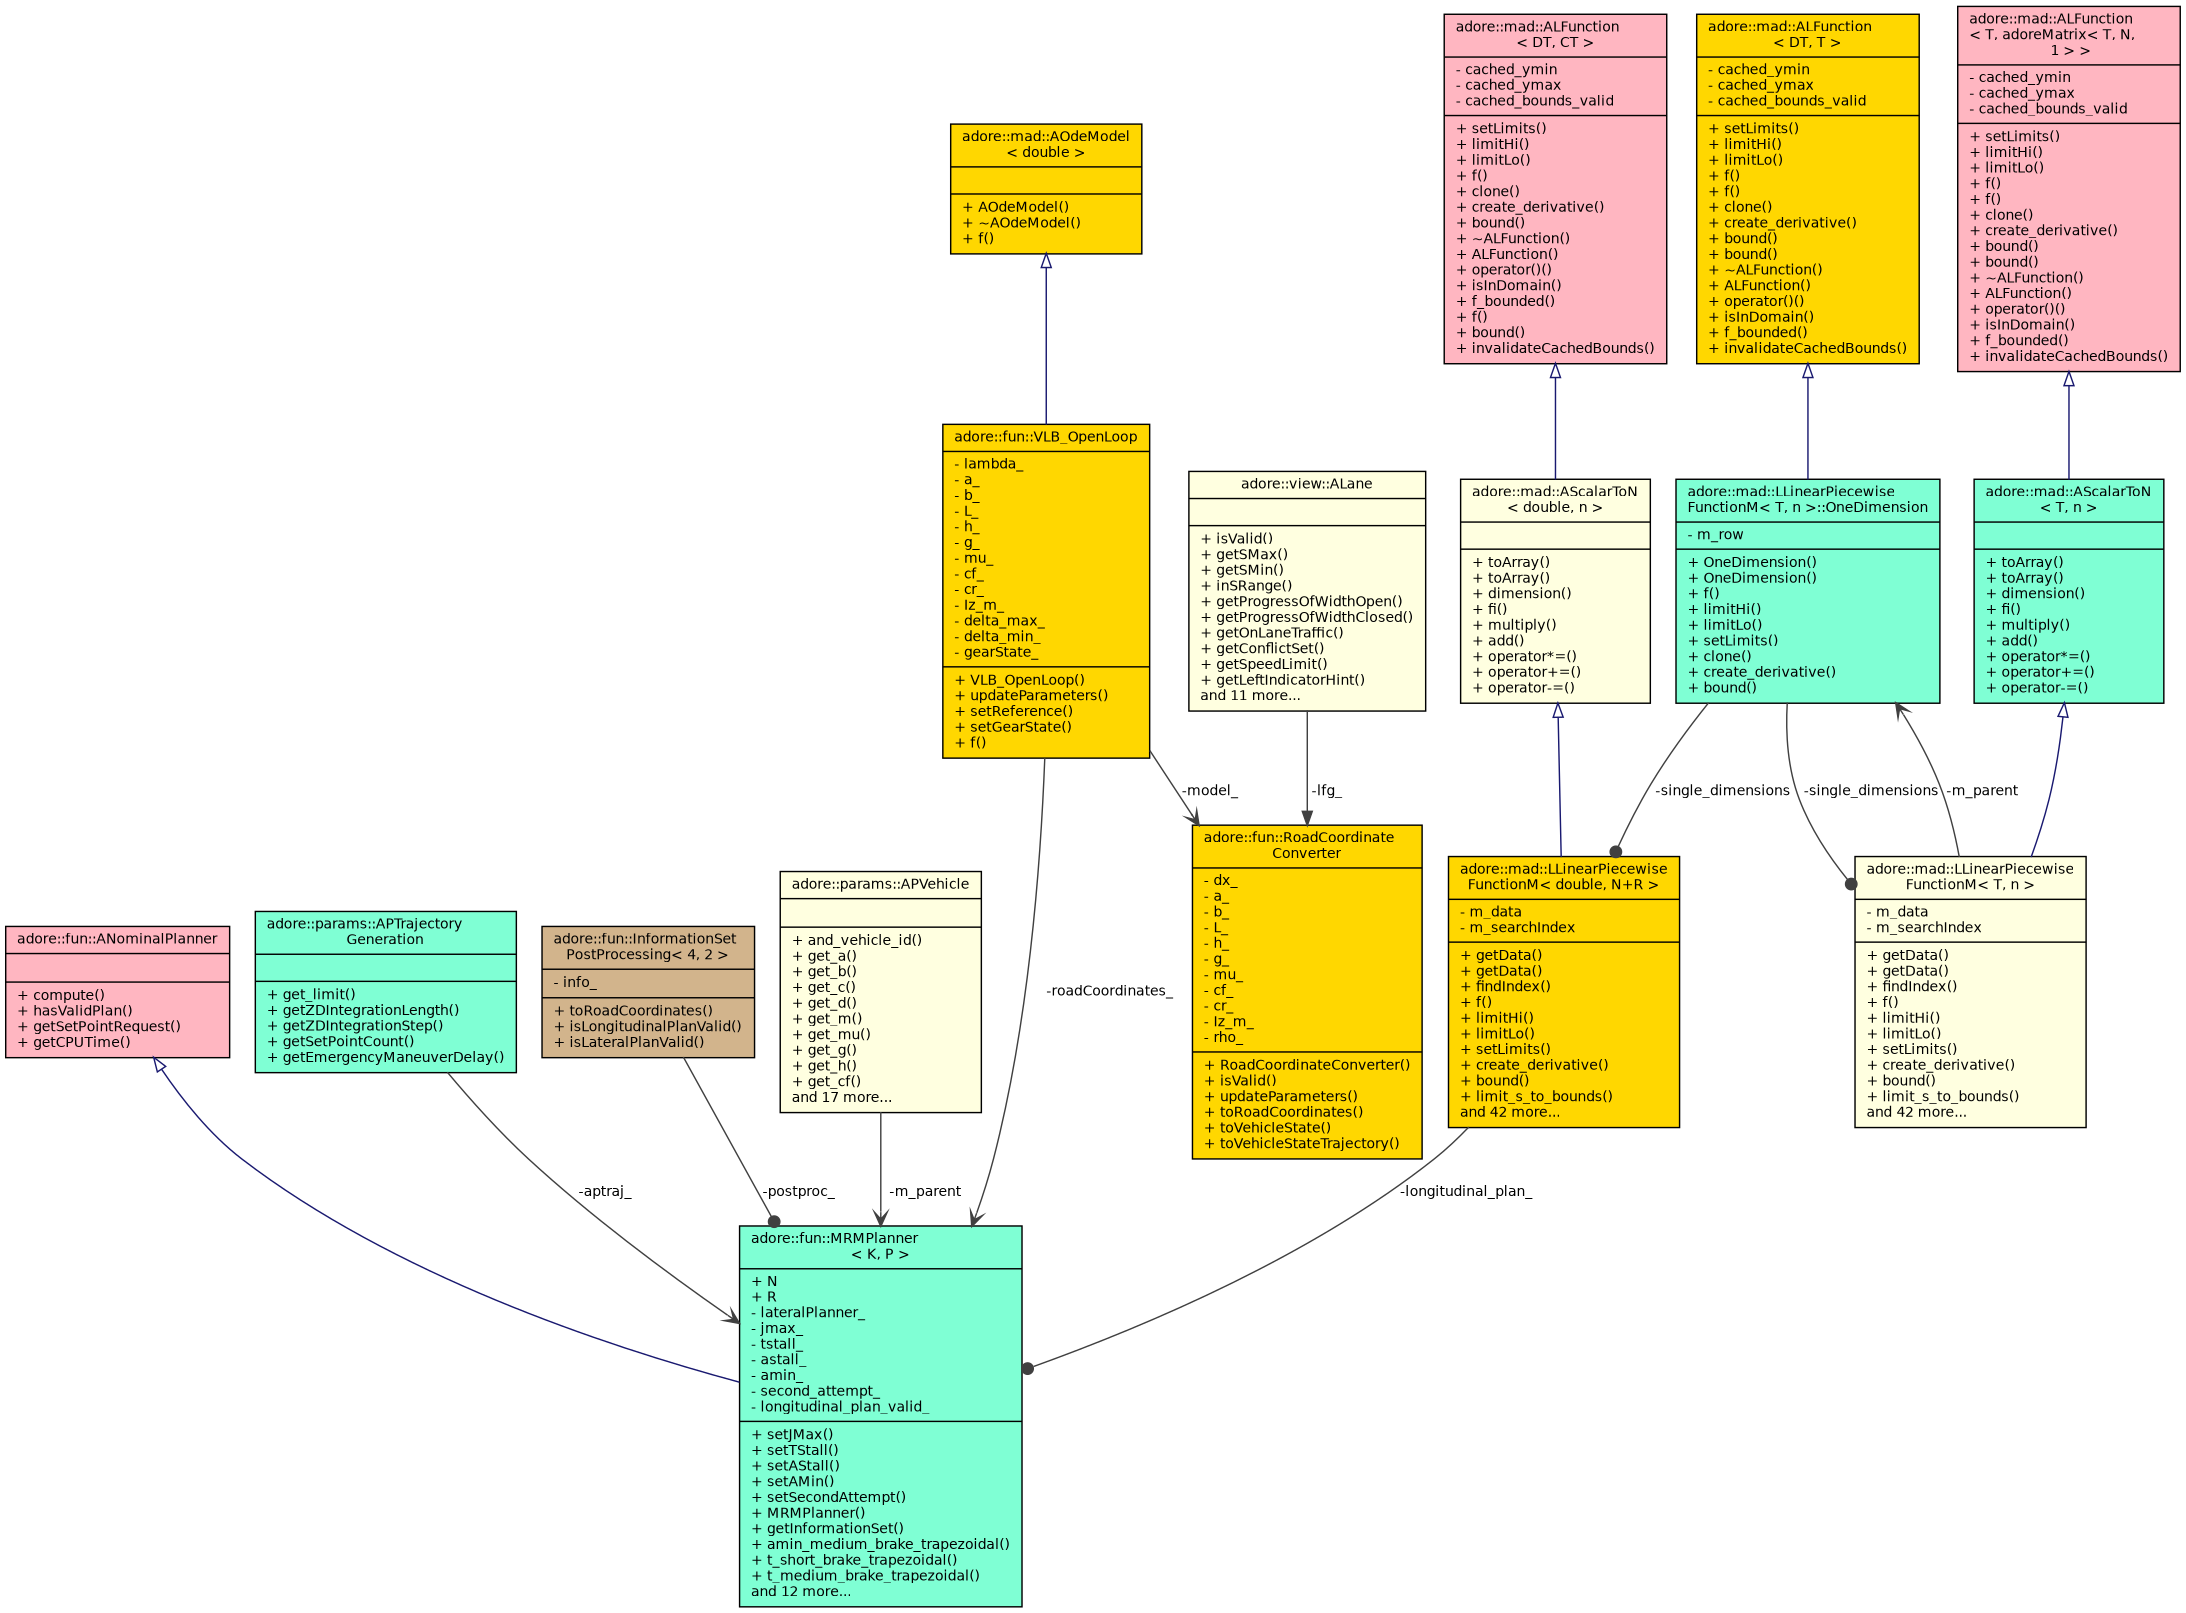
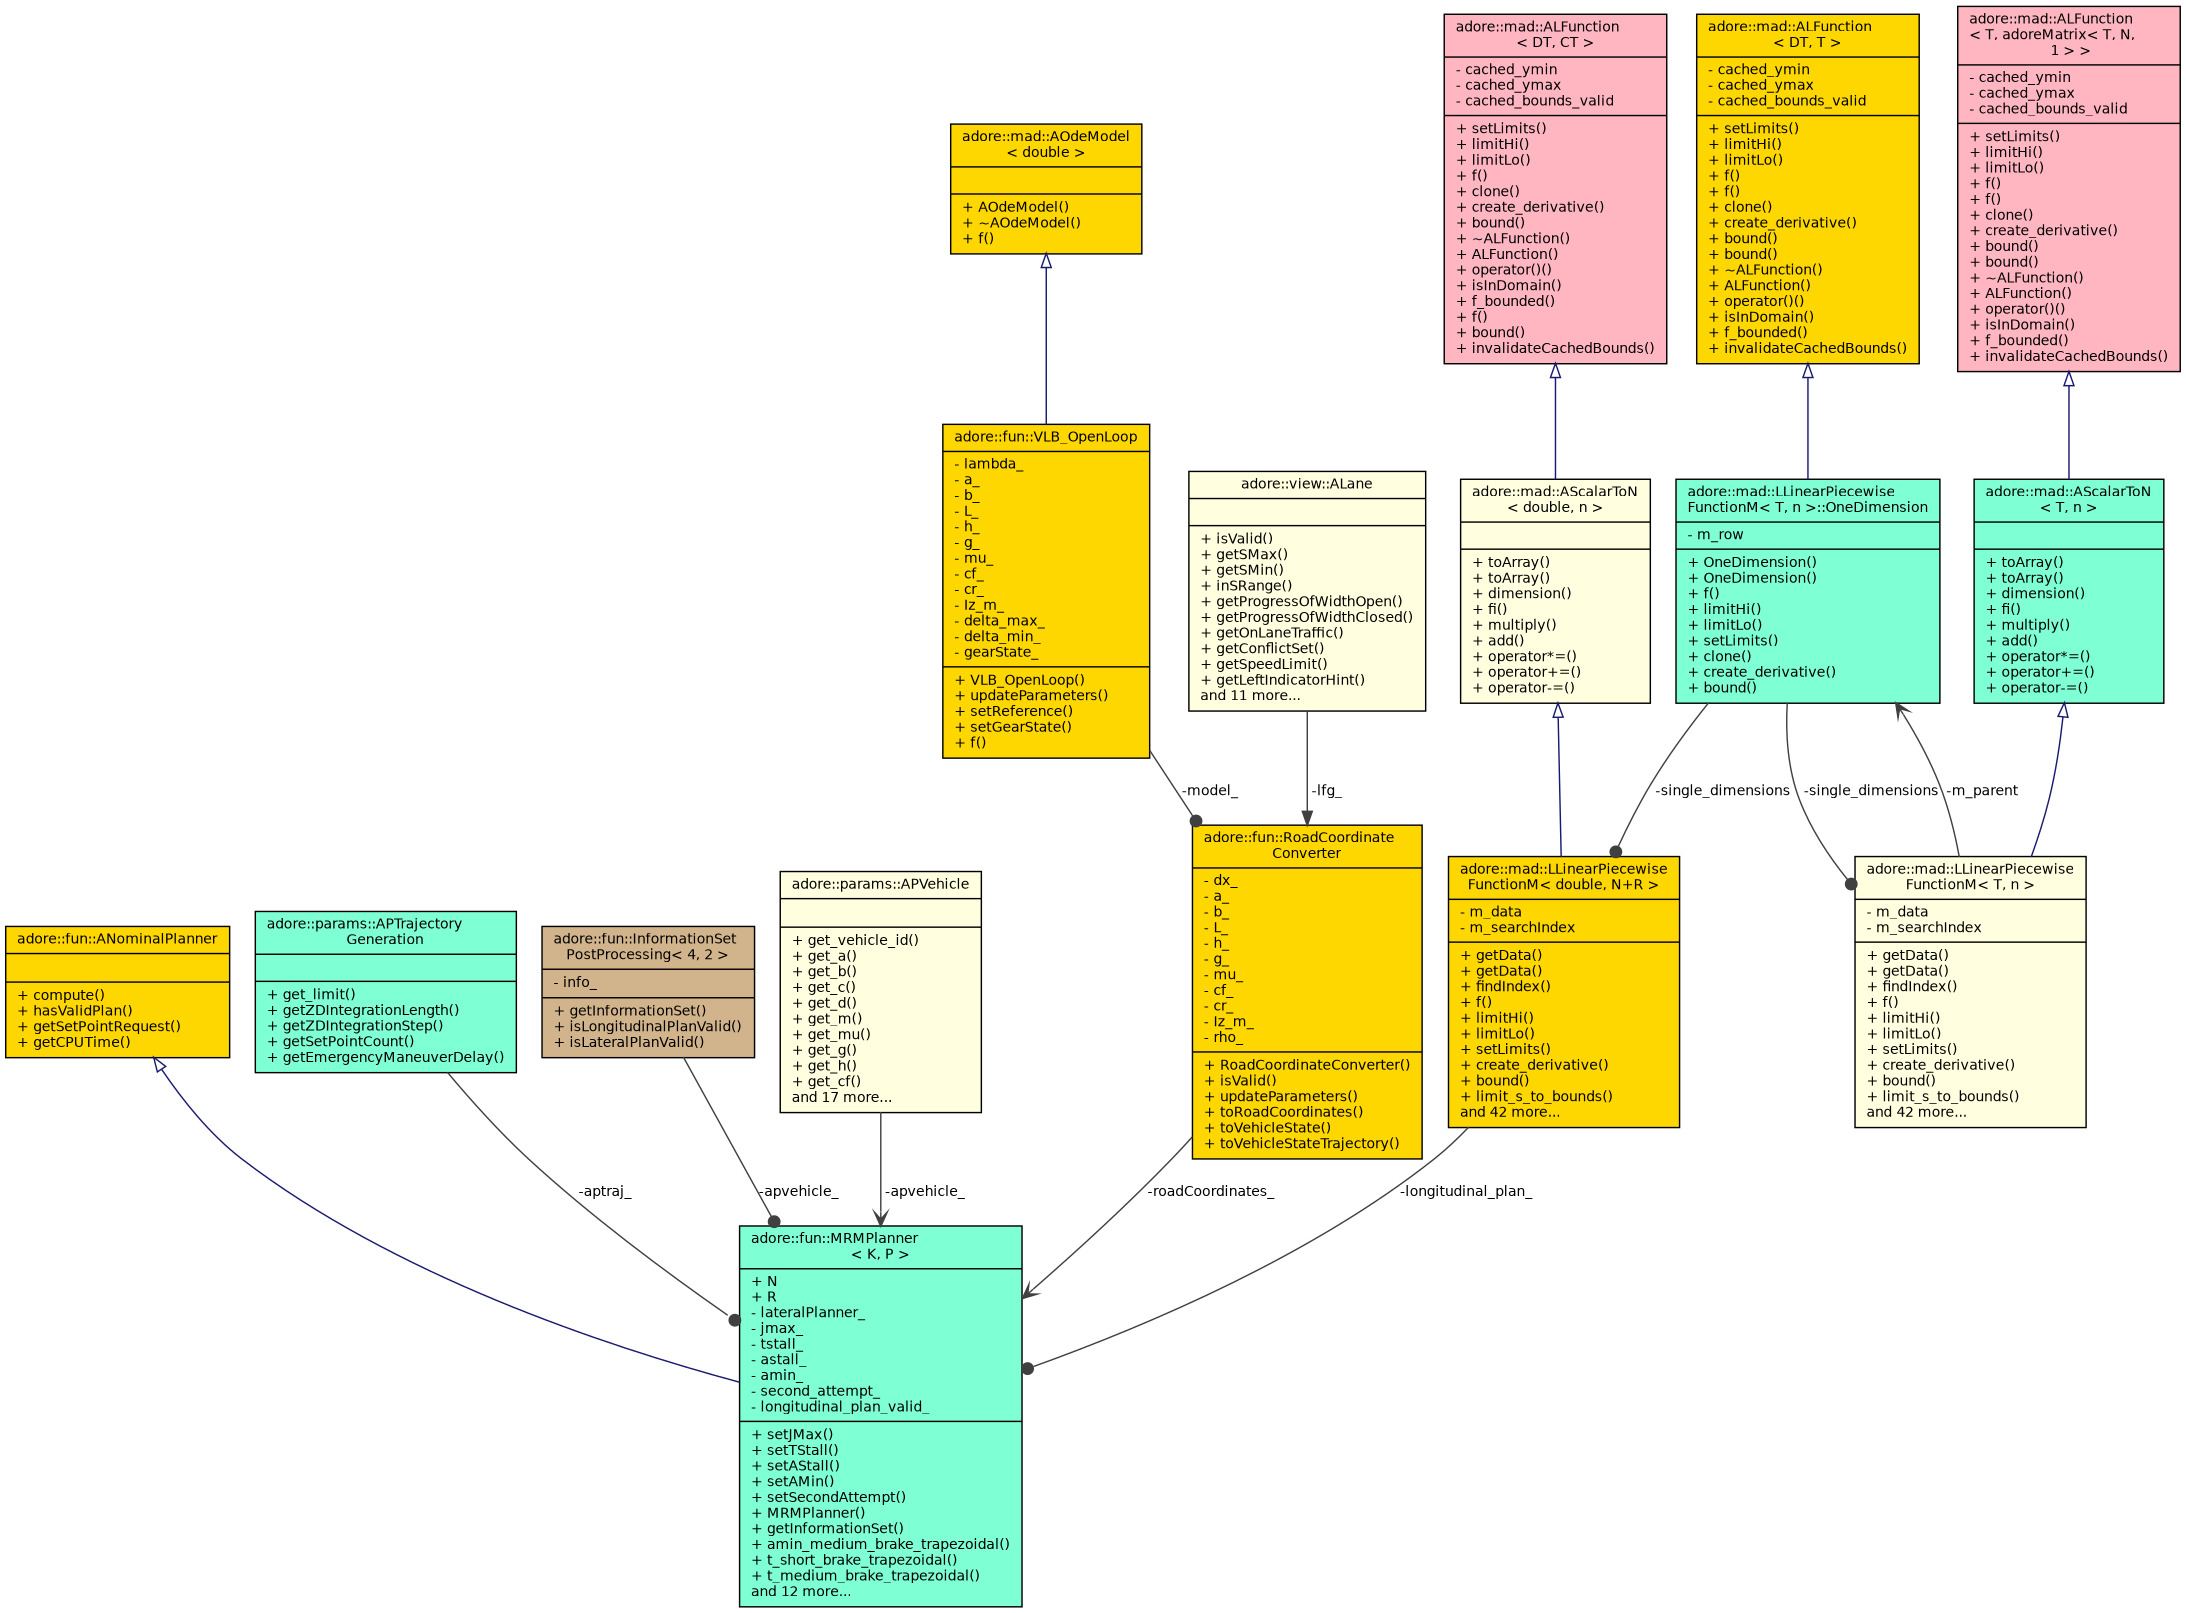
(1171, 783) -> (1171, 783)
(857, 941) -> (856, 941)
(1026, 988) -> (1115, 1215)
(118, 992) -> (118, 992)
(633, 1011) -> (630, 1011)
(797, 1192) -> (797, 1192)
(924, 1192) -> (924, 1192)
(579, 1203) -> (579, 1203)
